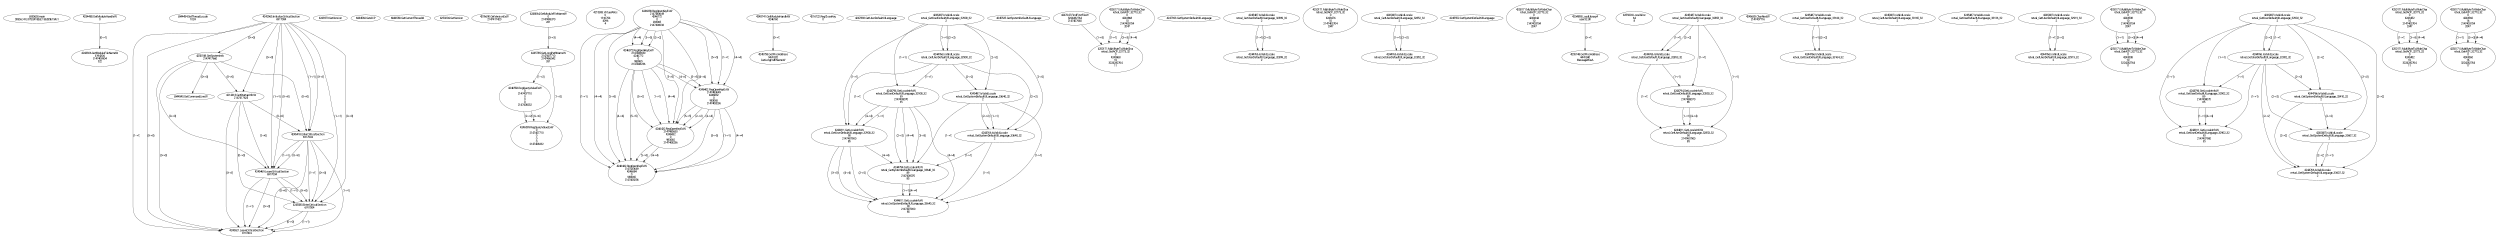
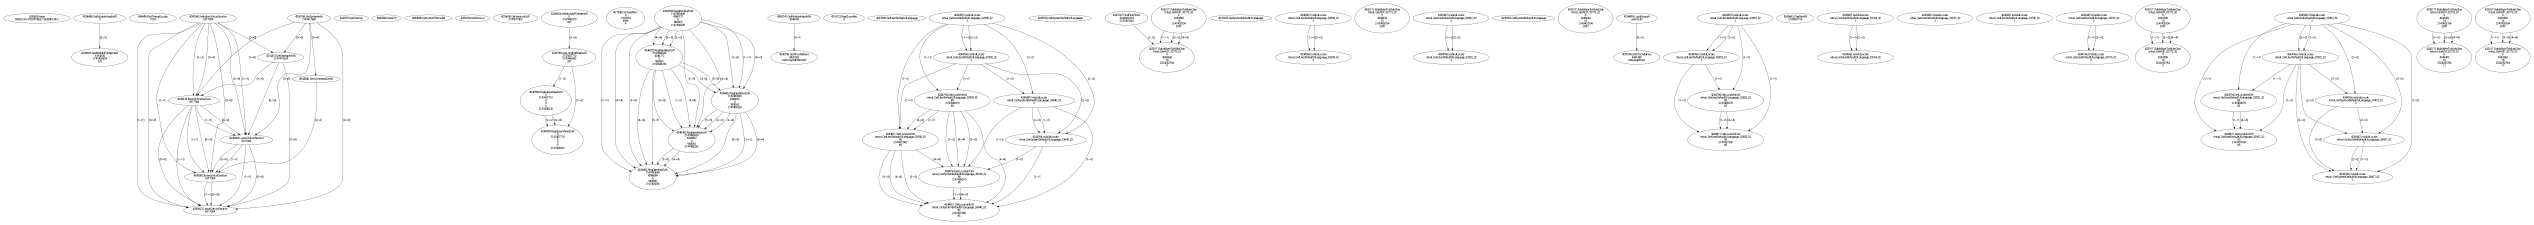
(1634, 18) -> none
(246, 37) -> none
(239, 170) -> (296, 156)
